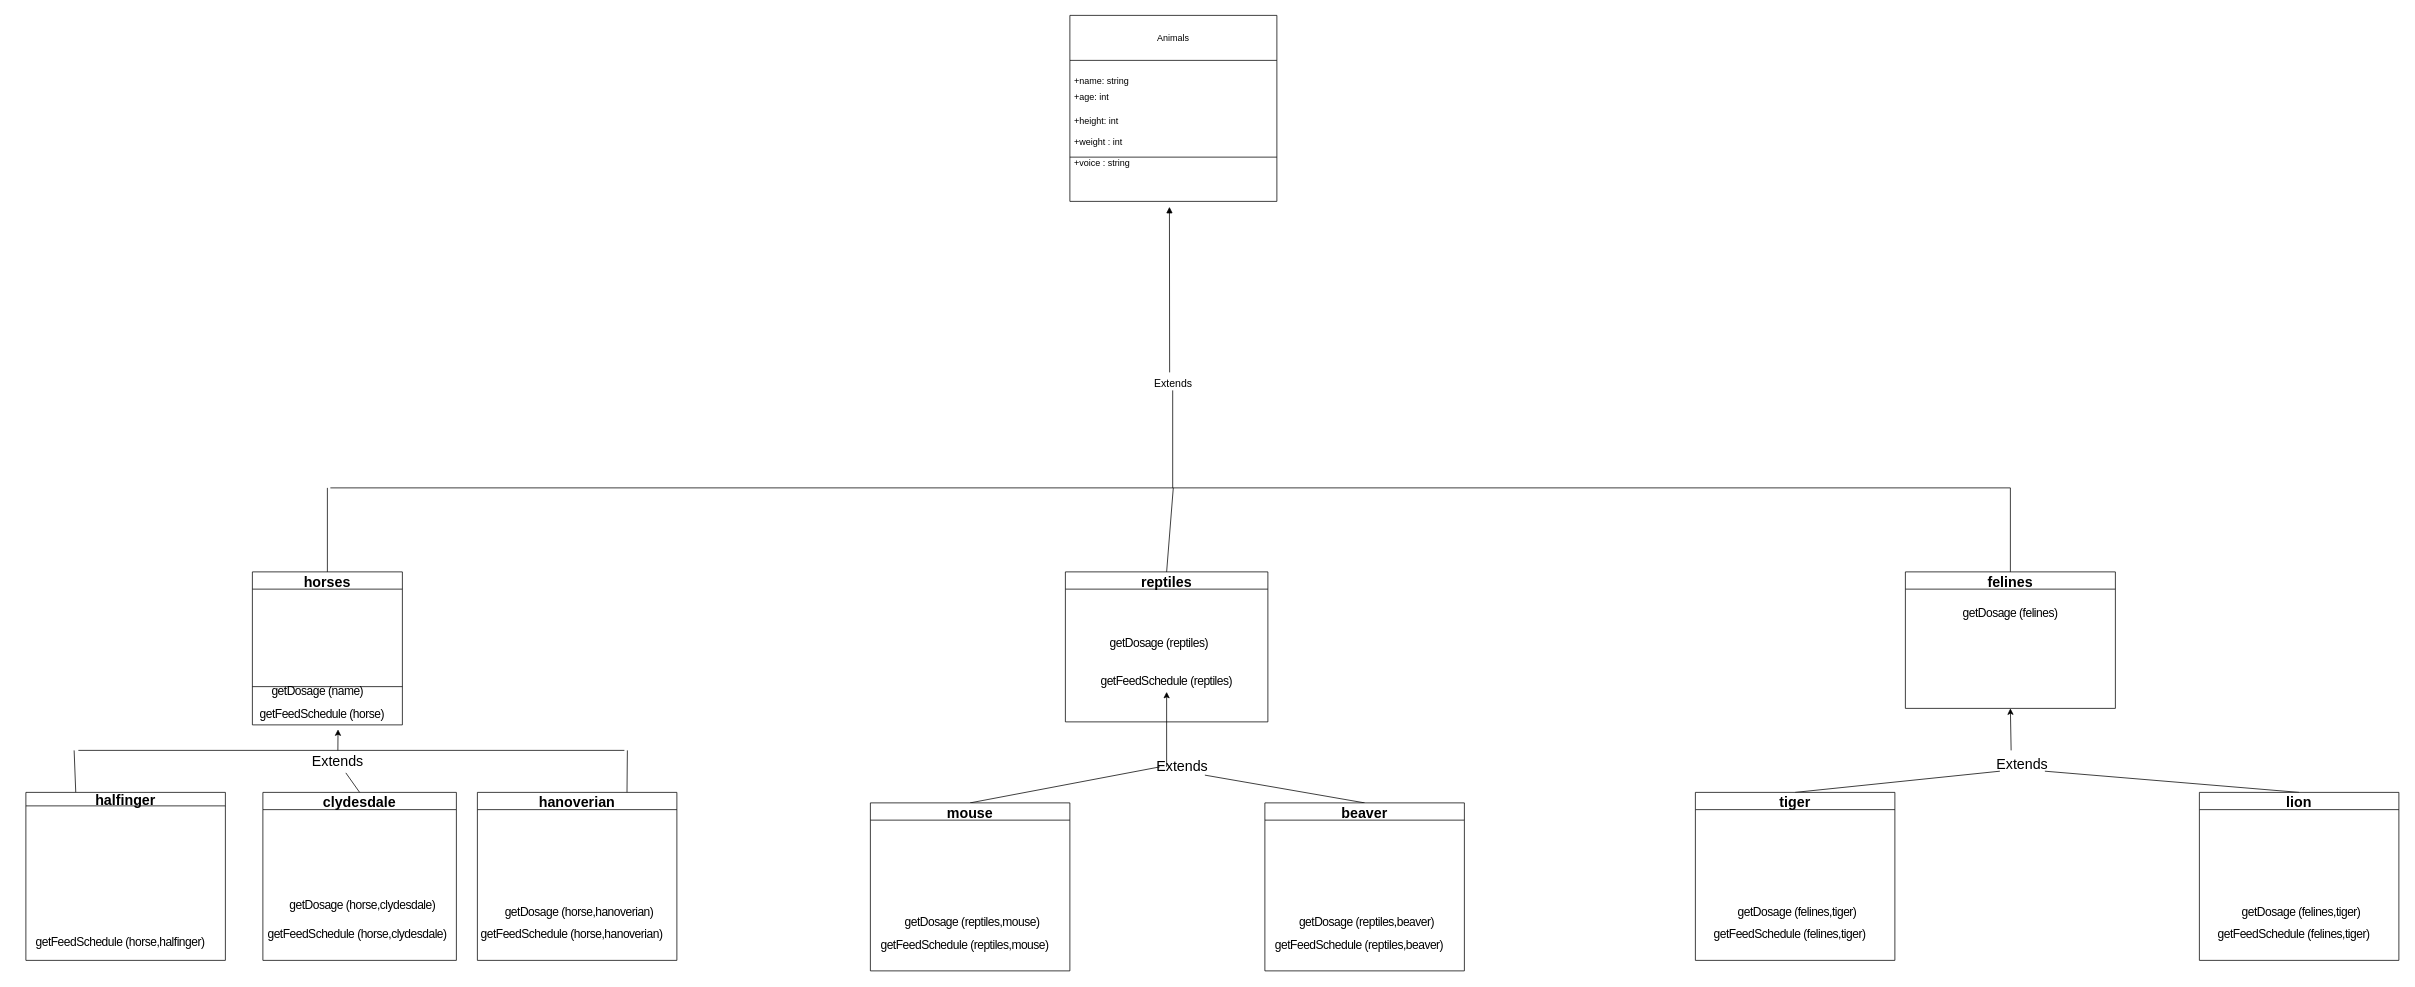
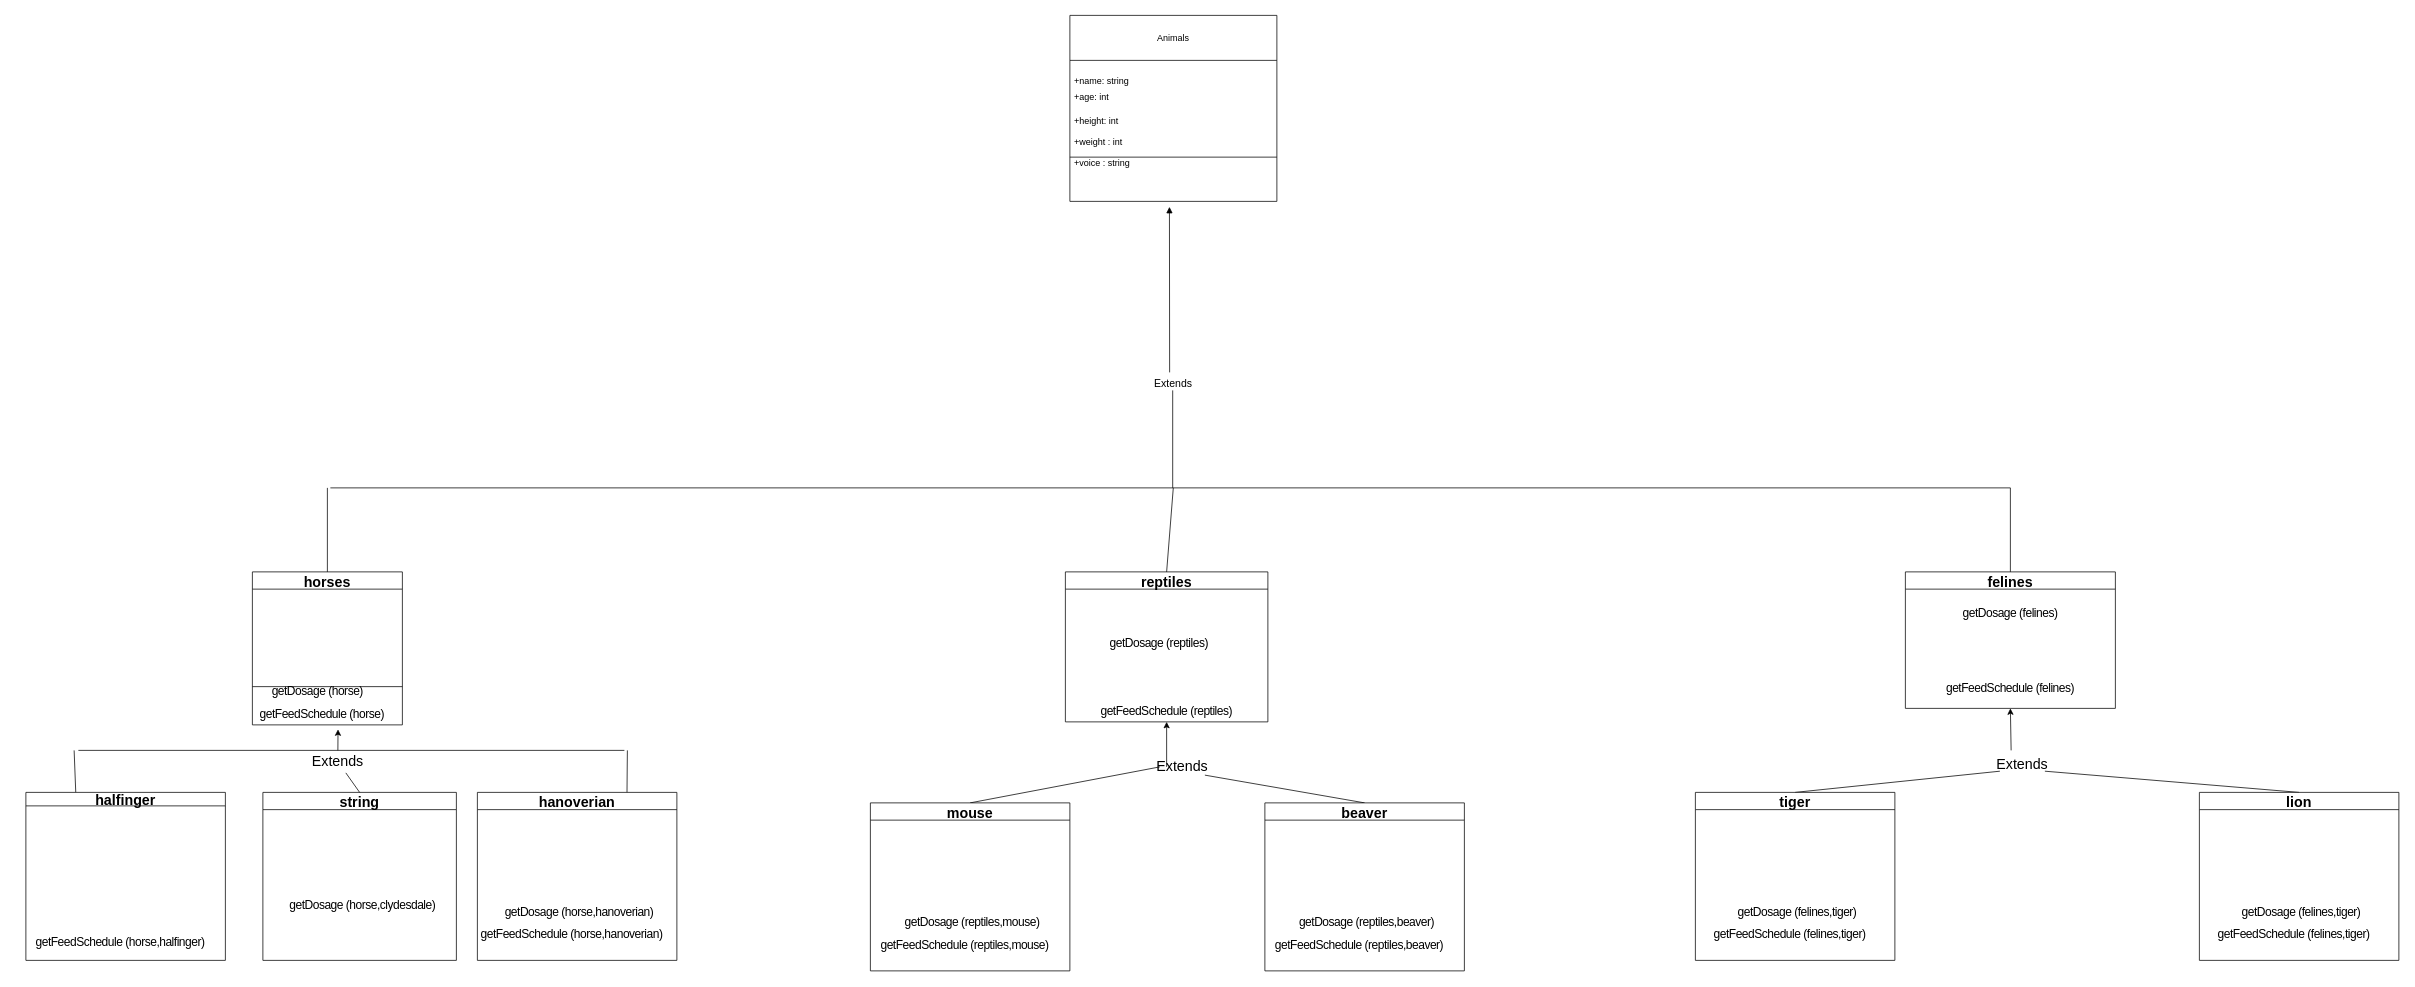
(1167, 681) -> (1167, 711)
none -> (2010, 688)
(318, 691) -> (318, 691)
(359, 802) -> (359, 802)
(357, 934) -> none
